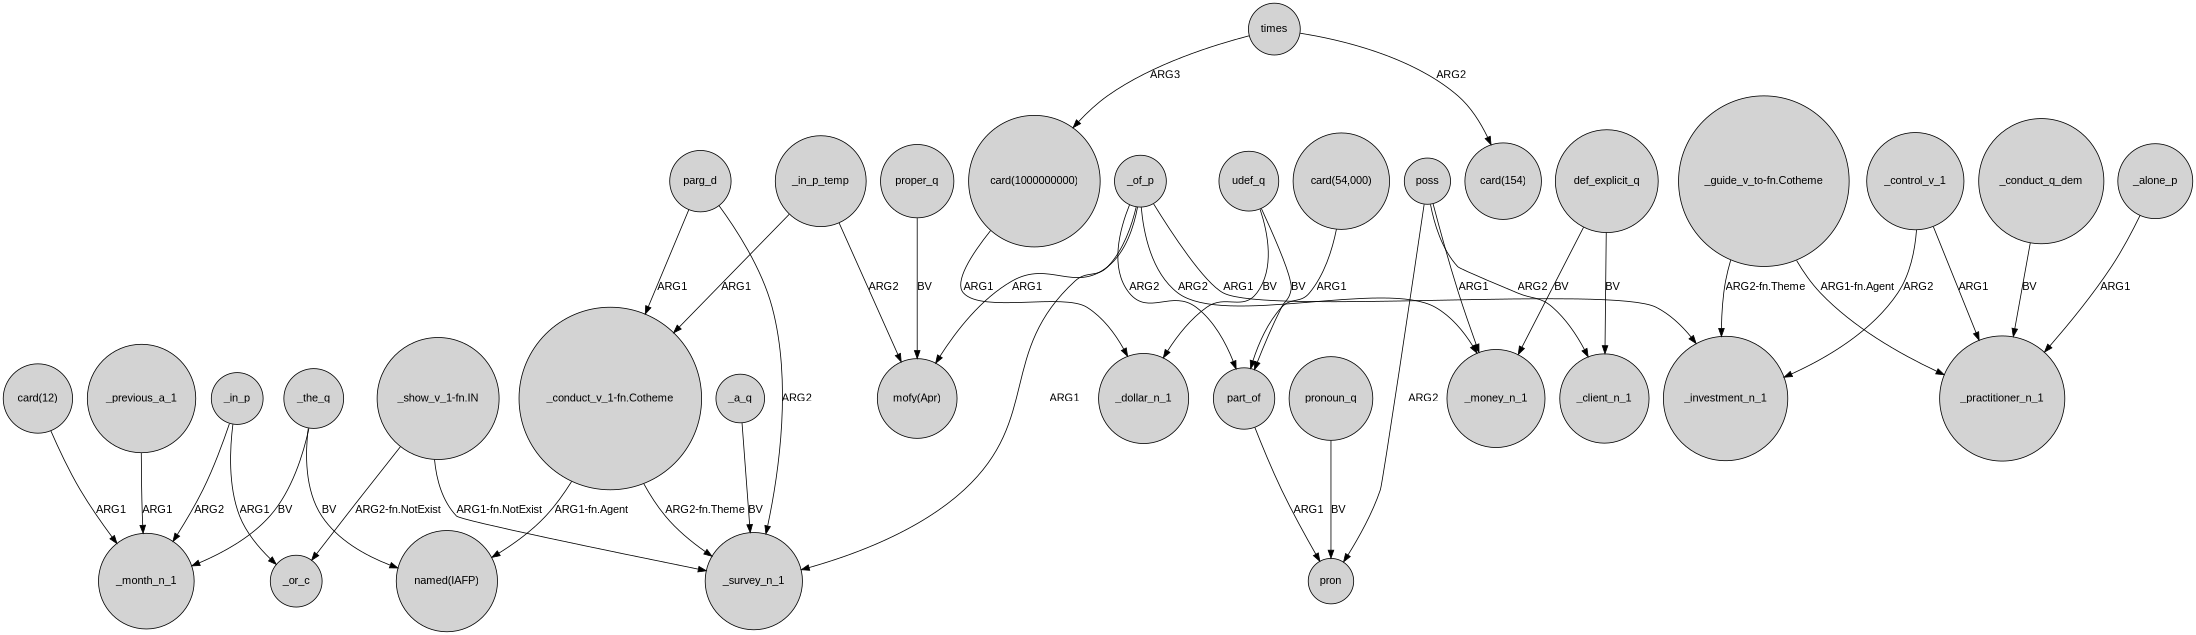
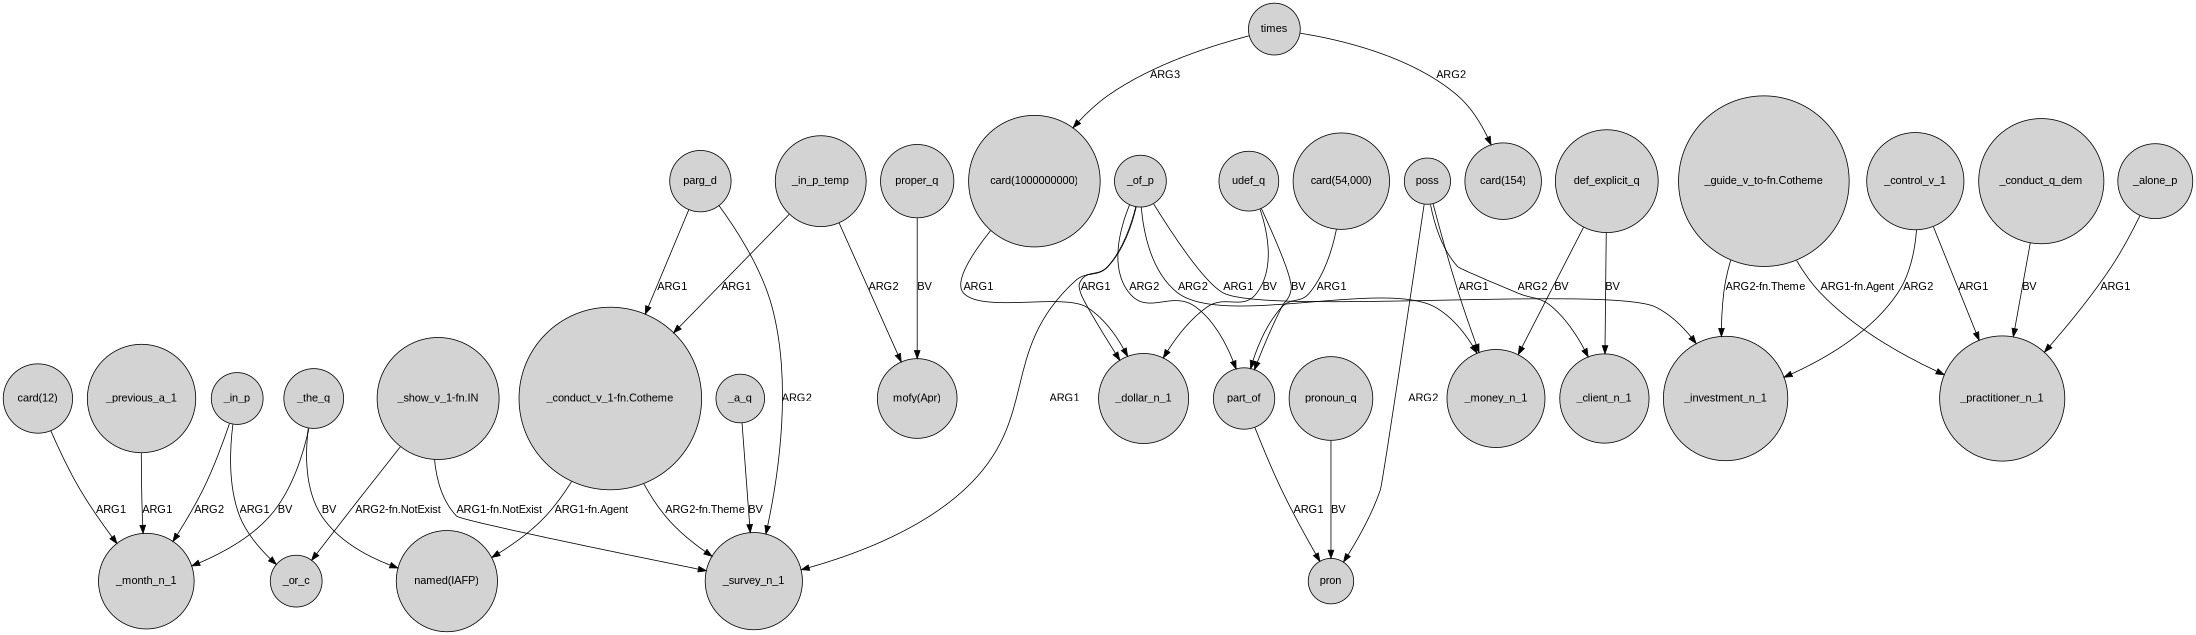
(1042, 274) -> (1079, 286)
